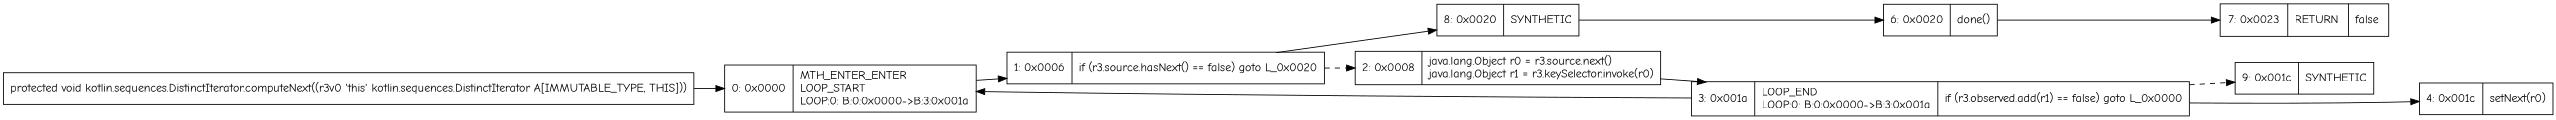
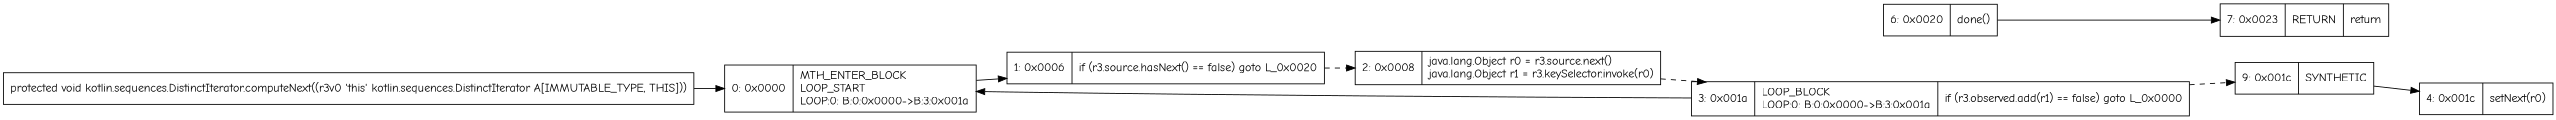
(1508, 20) -> none
(2367, 20) -> (2366, 20)
(853, 75) -> (853, 75)
(1679, 80) -> (1679, 80)
(1790, 92) -> (1796, 92)
(2300, 103) -> (2392, 88)
